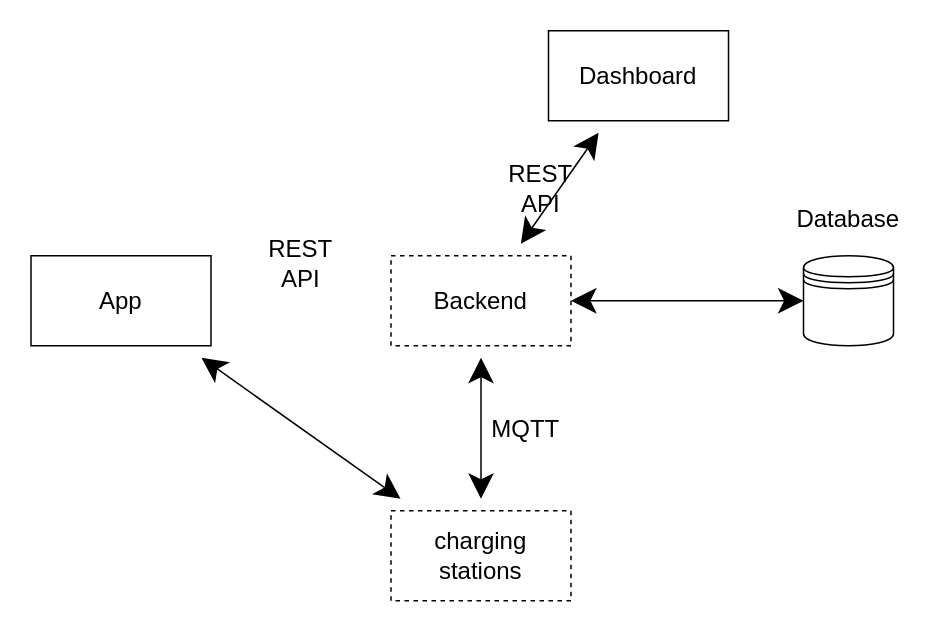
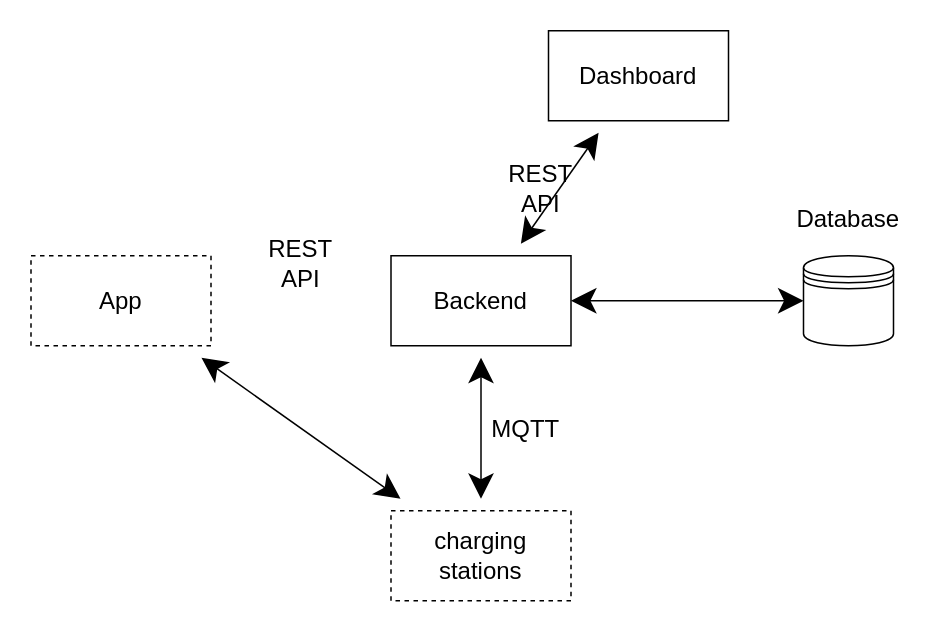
(121, 301) -> (121, 301)
(481, 301) -> (481, 301)
